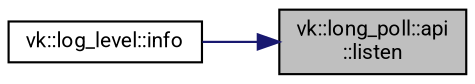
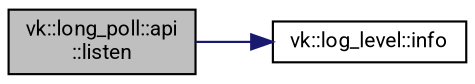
(230, 42) -> (223, 42)
